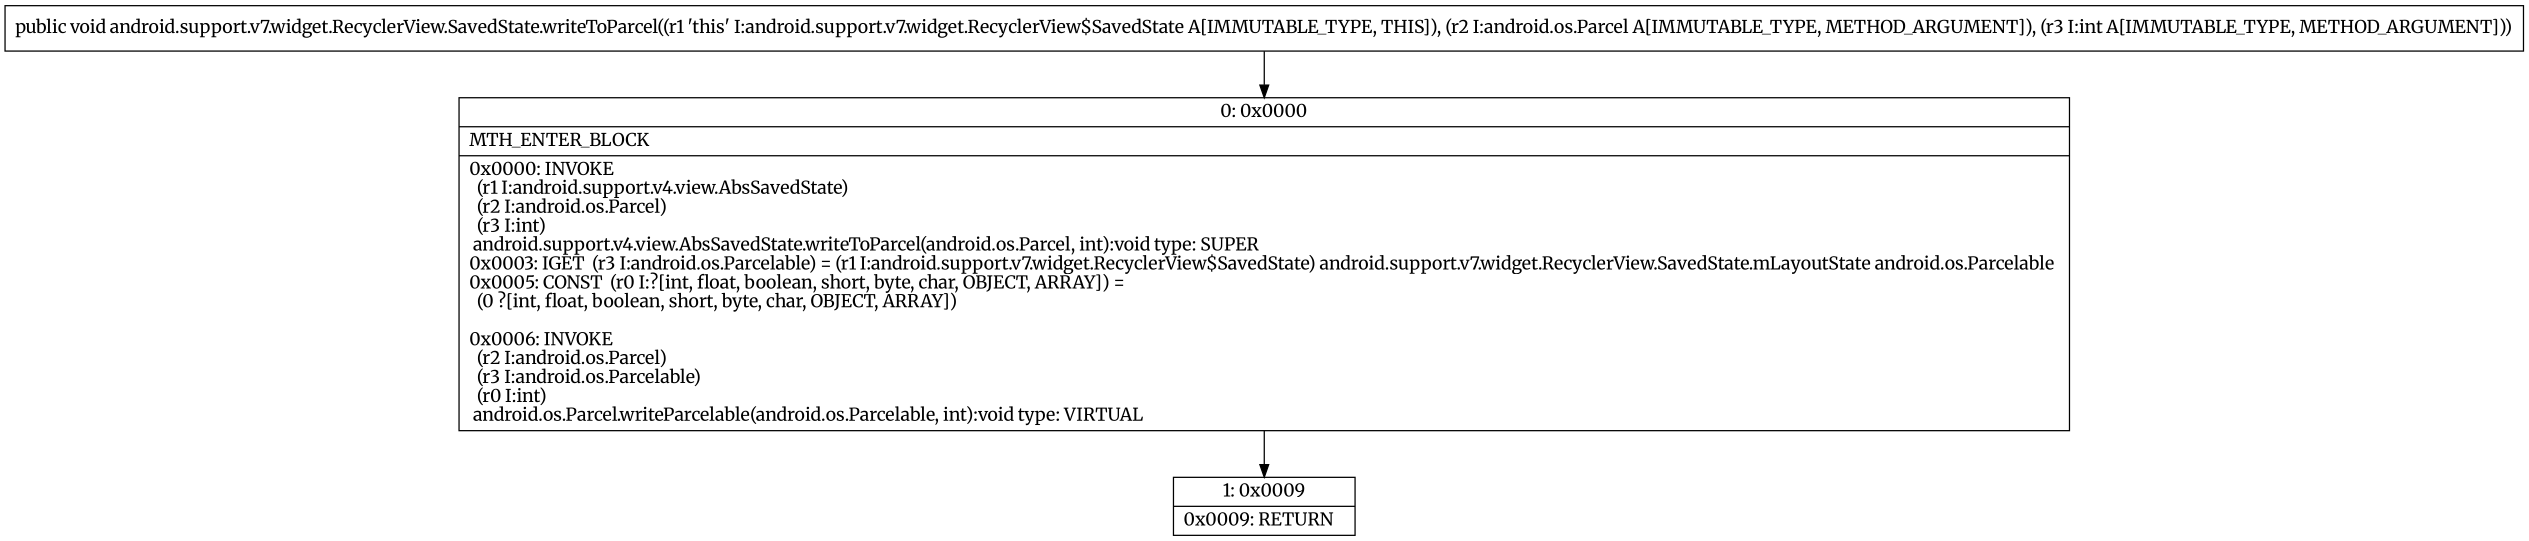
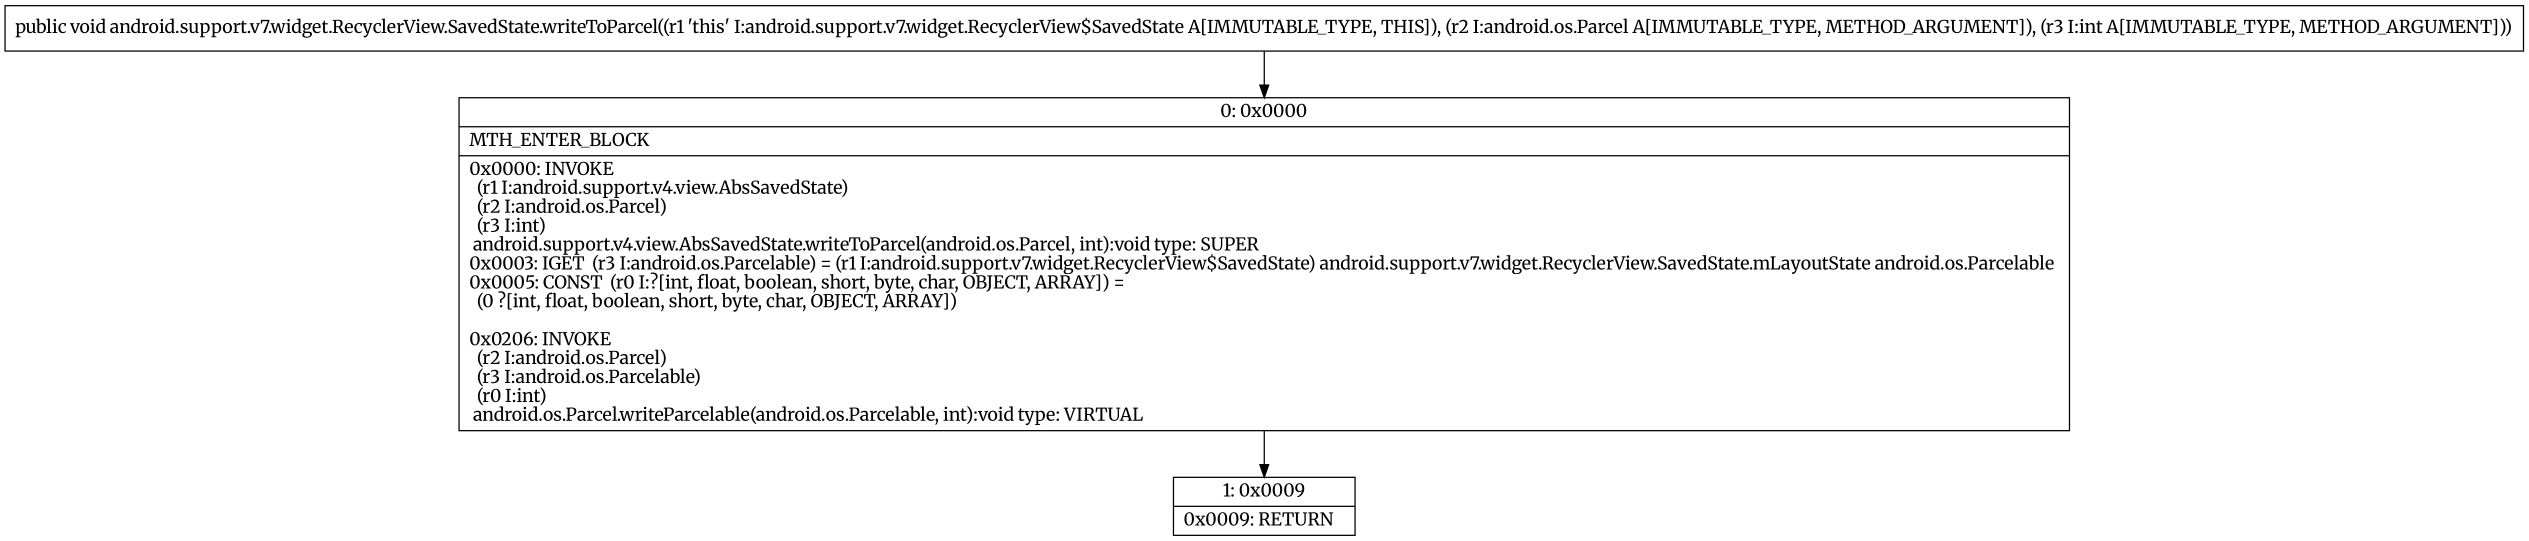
(545, 340) -> (544, 340)
